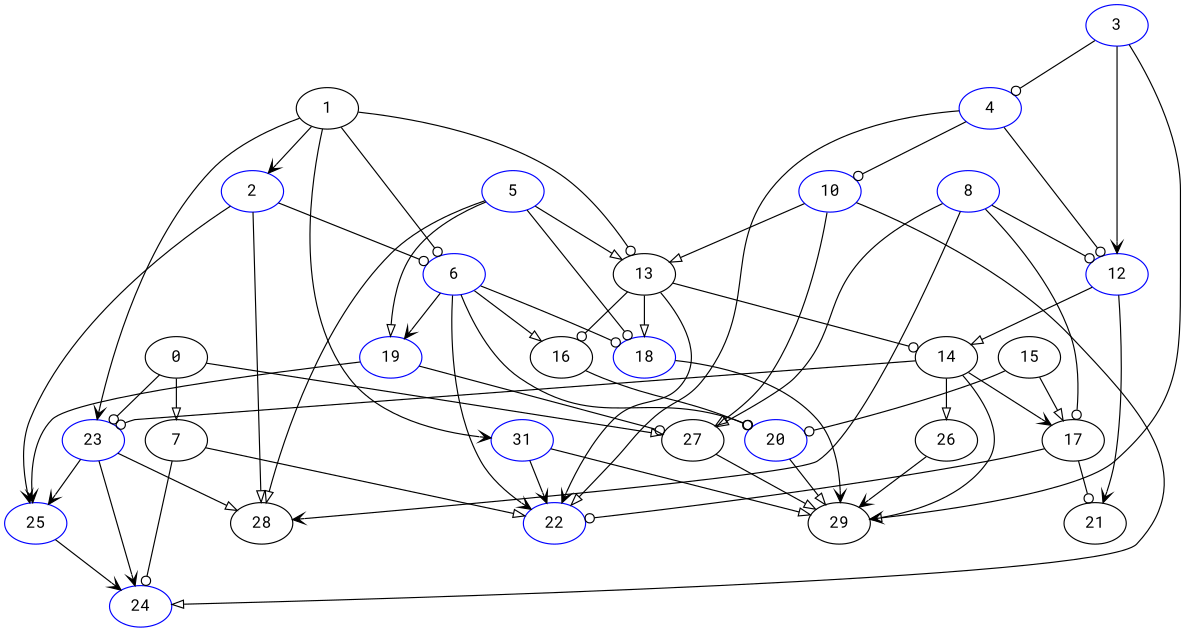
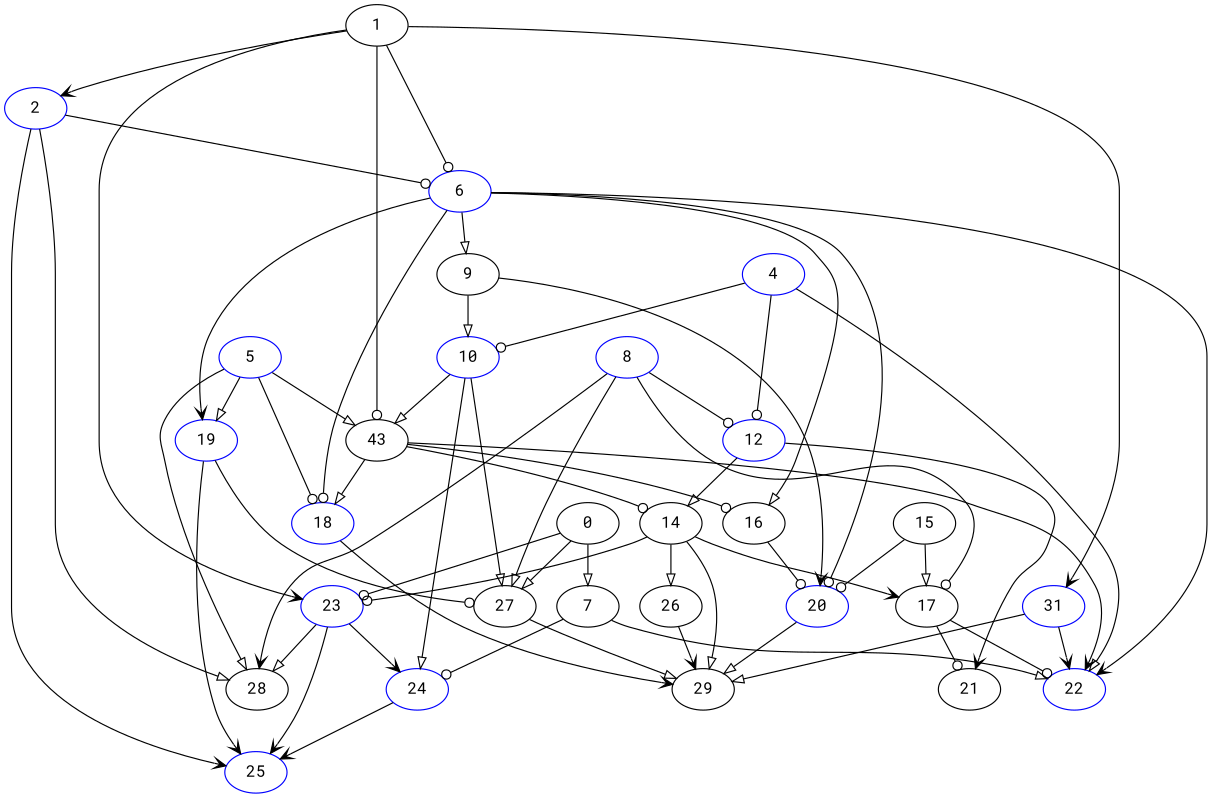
(1117, 25) -> none
none -> (468, 274)
(644, 274) -> (377, 440)
(84, 561) -> (342, 728)
